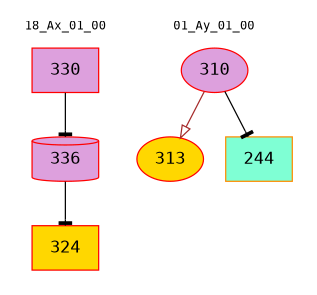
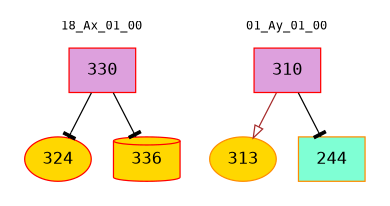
(215, 70) -> (287, 70)
(65, 159) -> (147, 159)
(170, 159) -> (243, 159)
(65, 201) -> (81, 113)
(65, 248) -> (58, 159)
